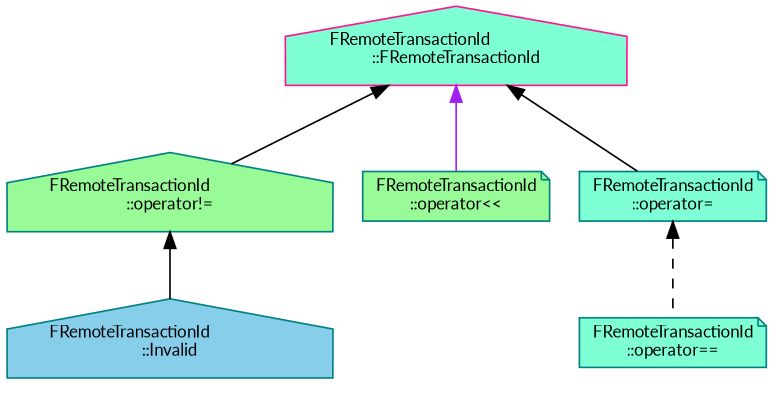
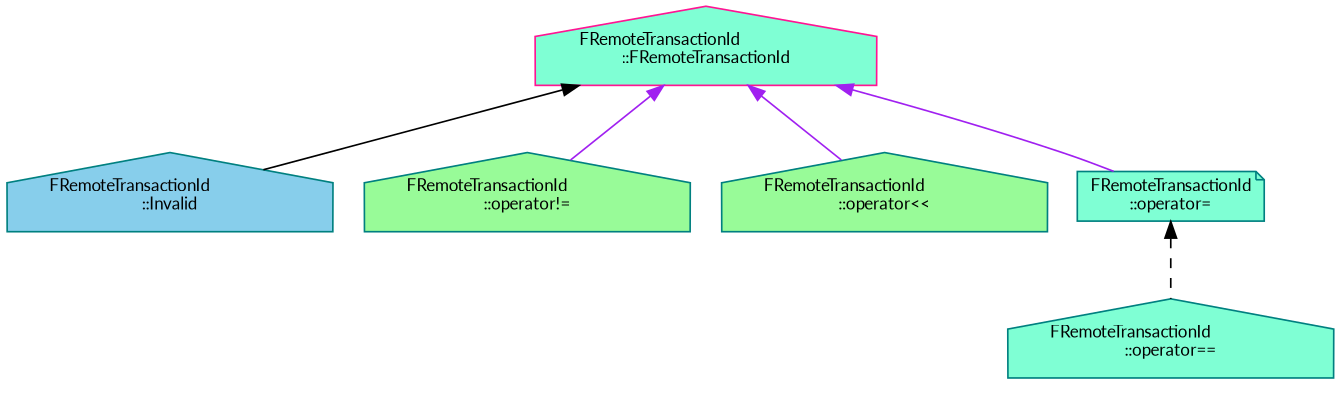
(302, 128) -> (611, 128)
(580, 133) -> (984, 128)
(456, 196) -> (885, 196)
(170, 274) -> (413, 130)
(673, 343) -> (1171, 343)
